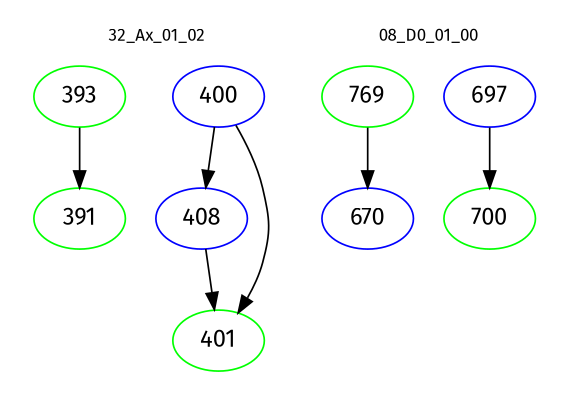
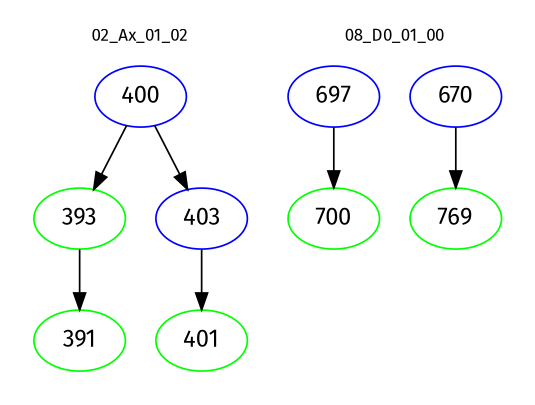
(158, 36) -> (141, 36)
(368, 149) -> (456, 149)
(267, 210) -> (114, 150)
(202, 219) -> (202, 219)
